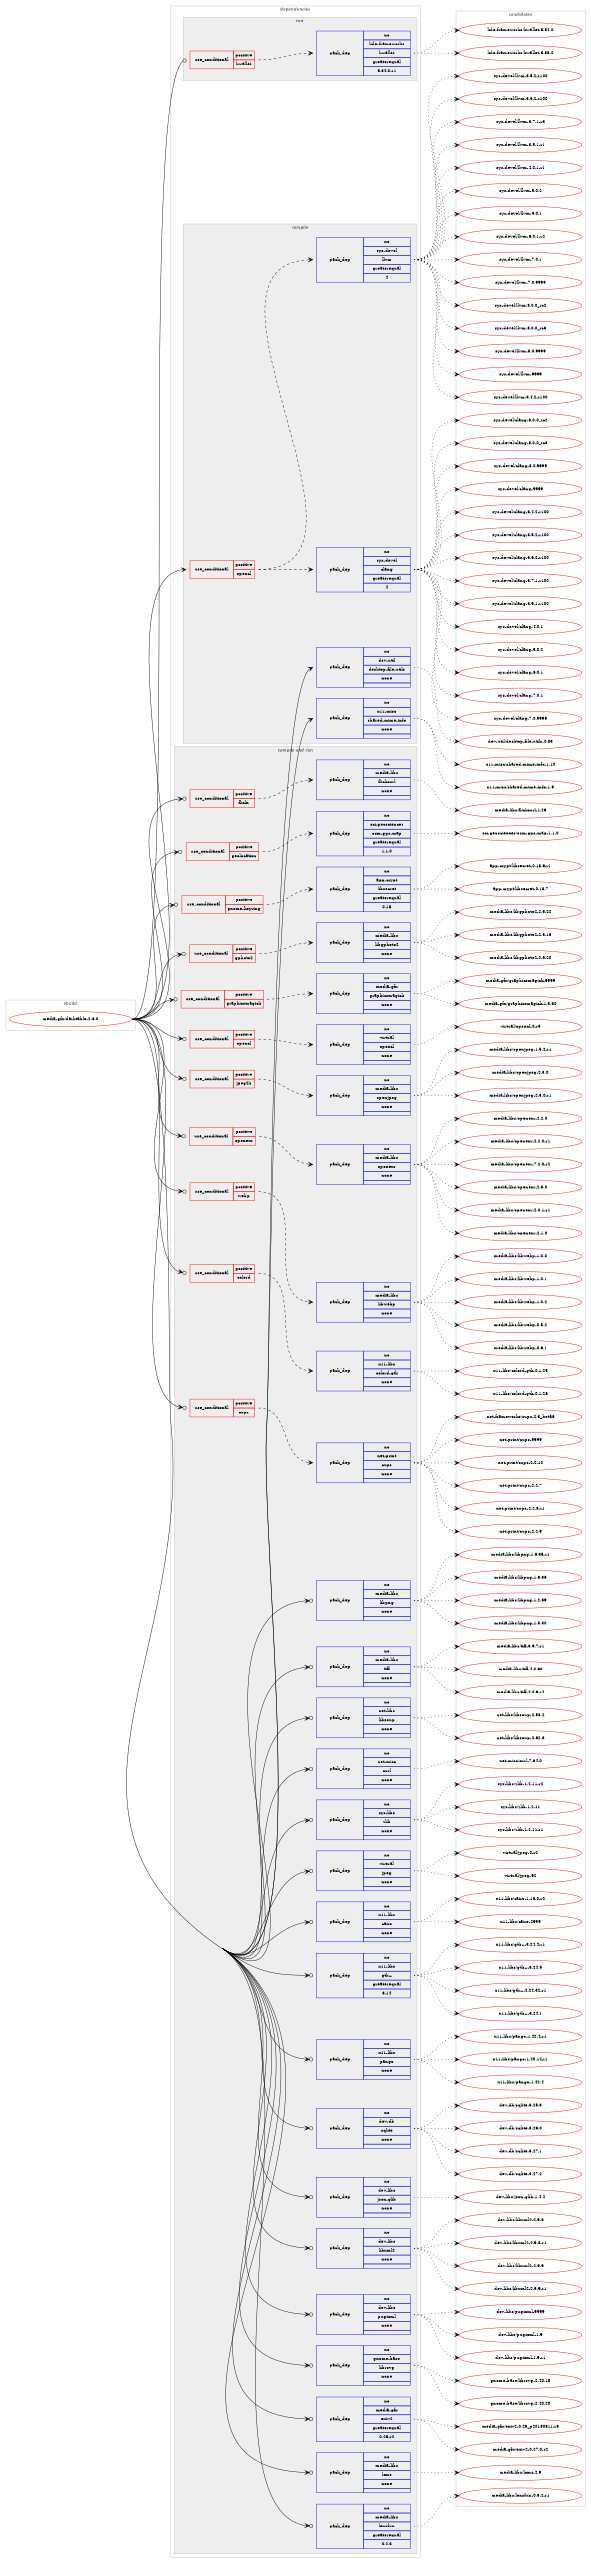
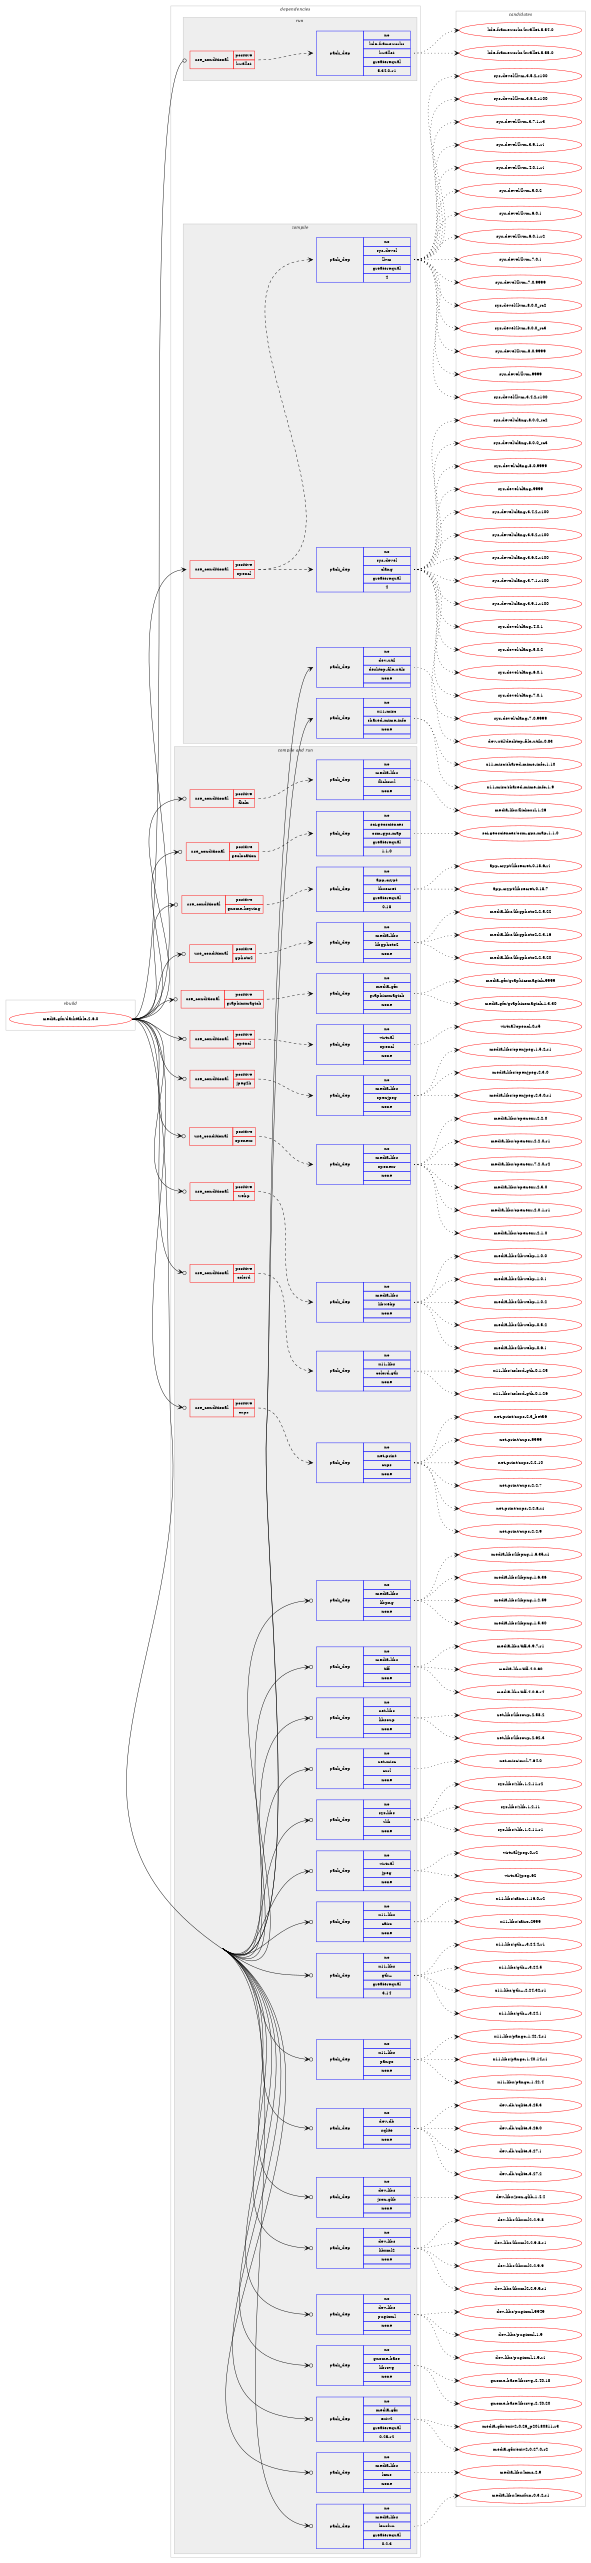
(521, 1417) -> (521, 1417)
(521, 2312) -> (521, 2312)
